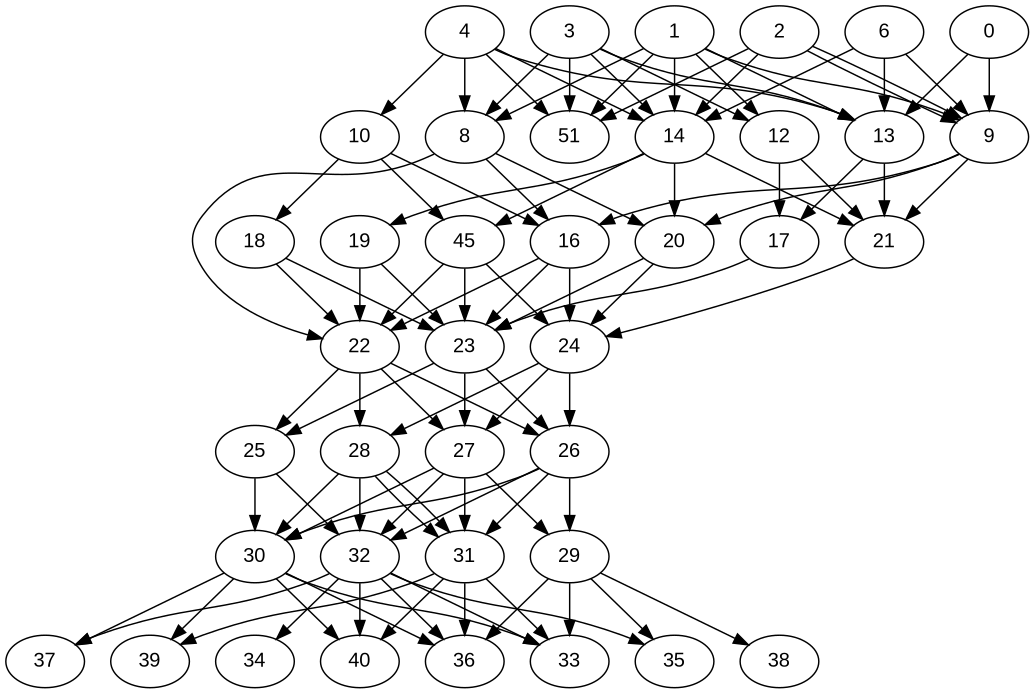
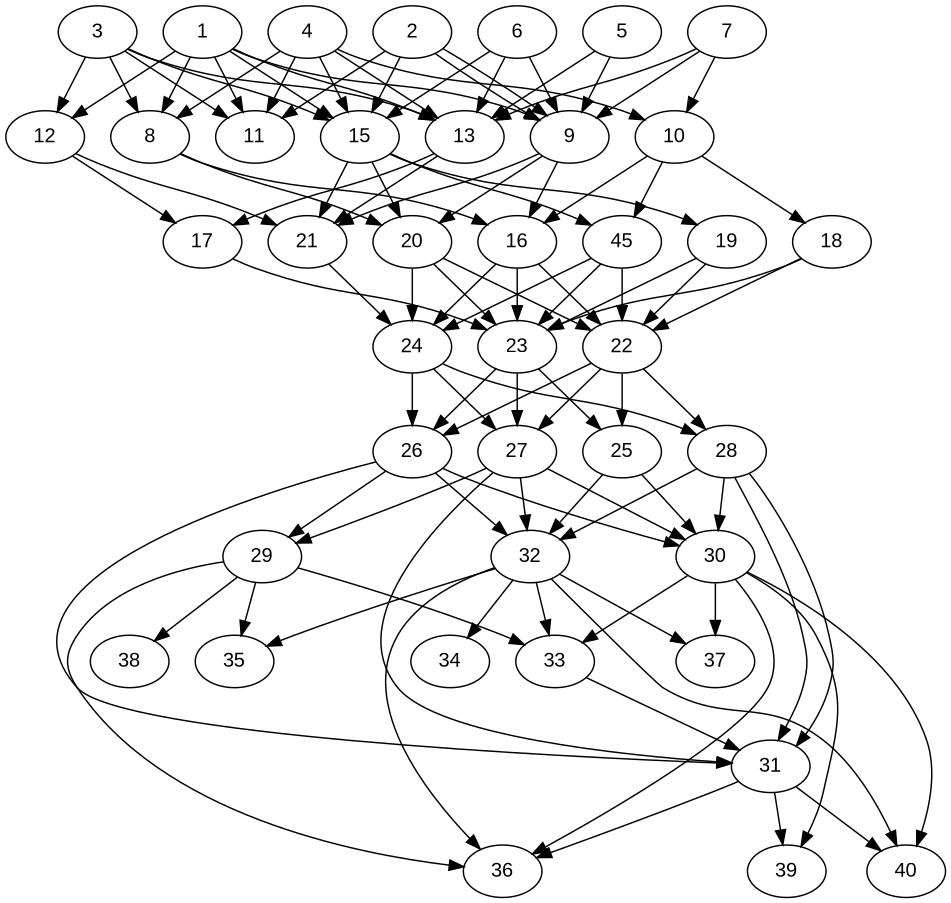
none -> (727, 32)
(989, 32) -> (622, 32)
(570, 137) -> (255, 137)
(675, 137) -> (360, 137)
(225, 193) -> (507, 289)
(505, 597) -> (656, 711)
